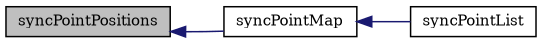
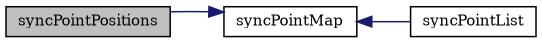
(205, 32) -> (190, 12)
